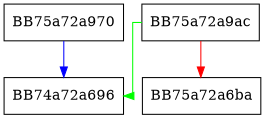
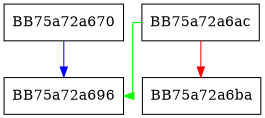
(64, 22) -> (64, 22)
(201, 22) -> (201, 22)
(64, 96) -> (64, 96)
